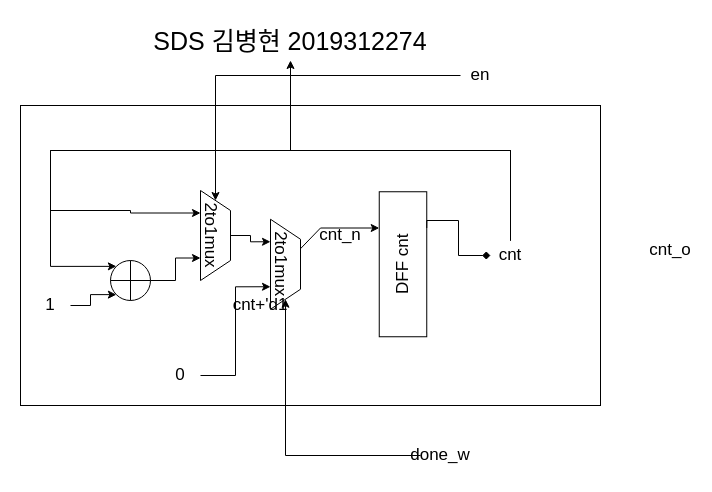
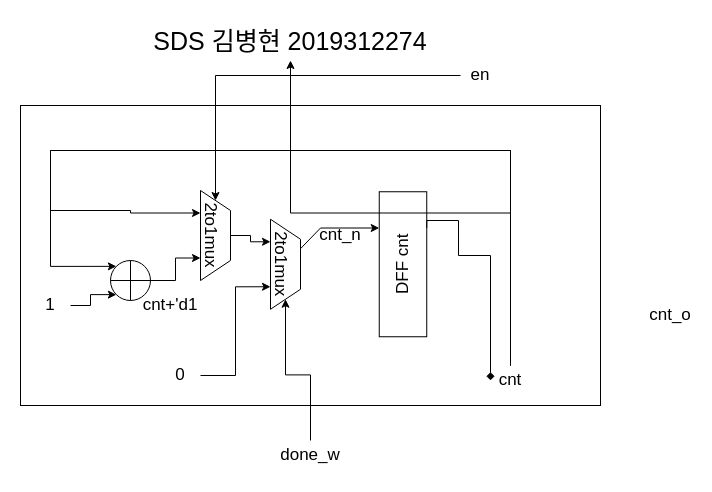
(671, 251) -> (671, 316)
(511, 256) -> (511, 381)
(261, 306) -> (171, 306)
(441, 456) -> (311, 456)
